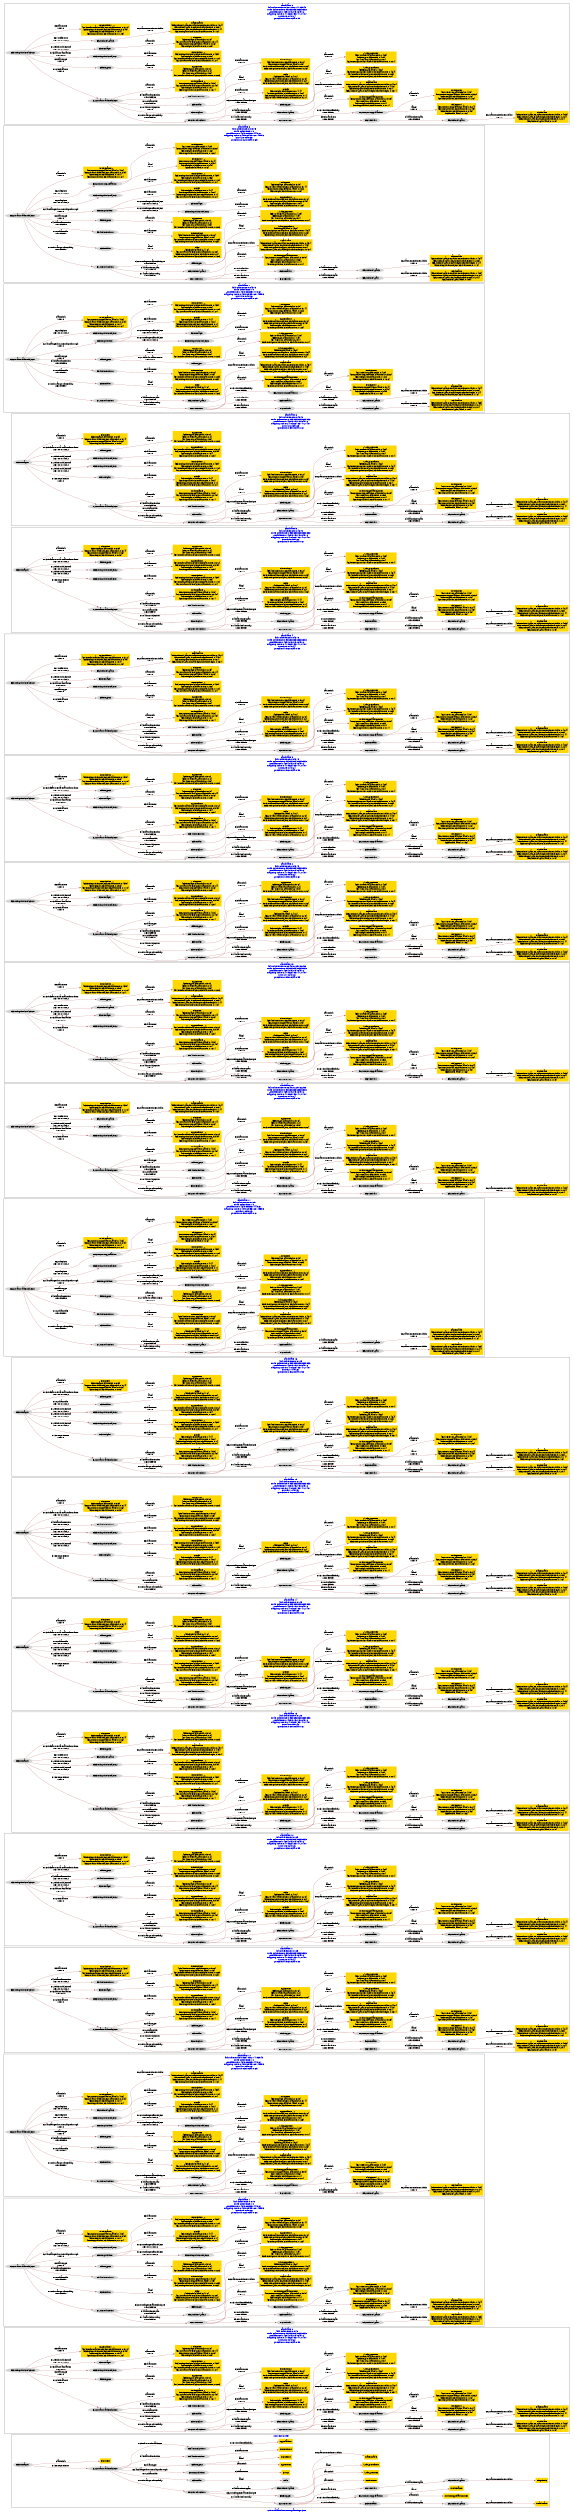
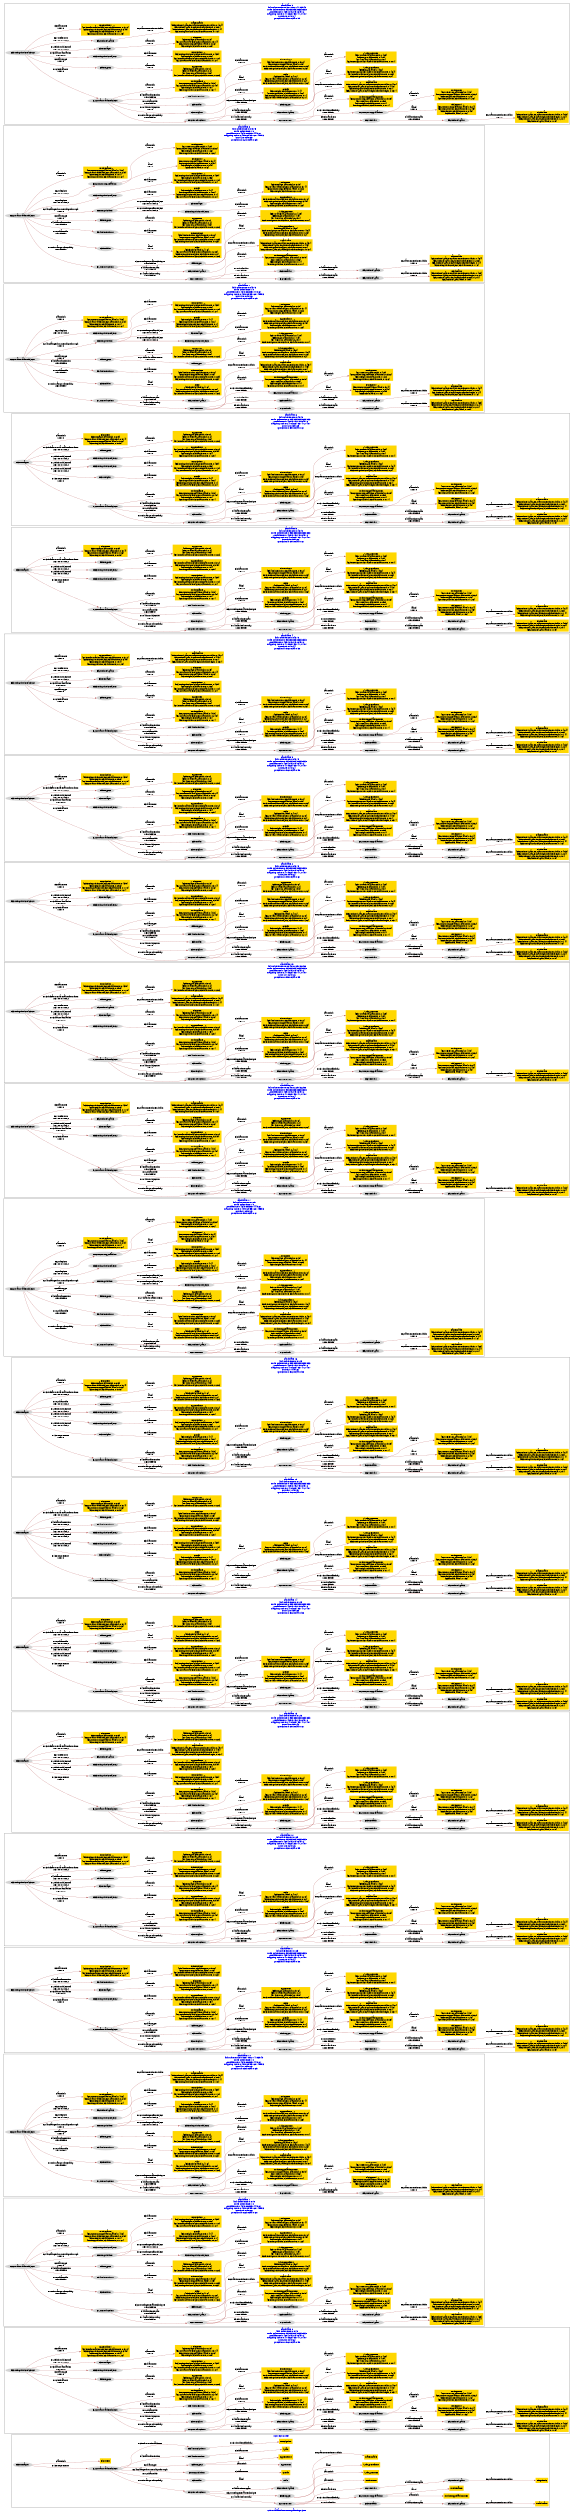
(286, 2441) -> (286, 2441)
(286, 2449) -> (286, 2449)
(286, 2457) -> (286, 2457)
(286, 2465) -> (286, 2465)
(286, 2473) -> (286, 2473)
